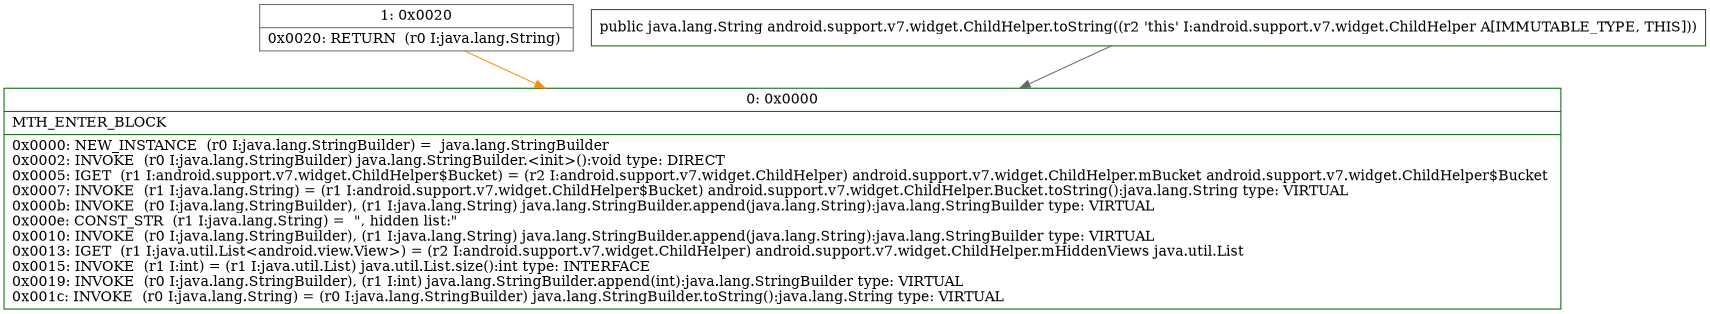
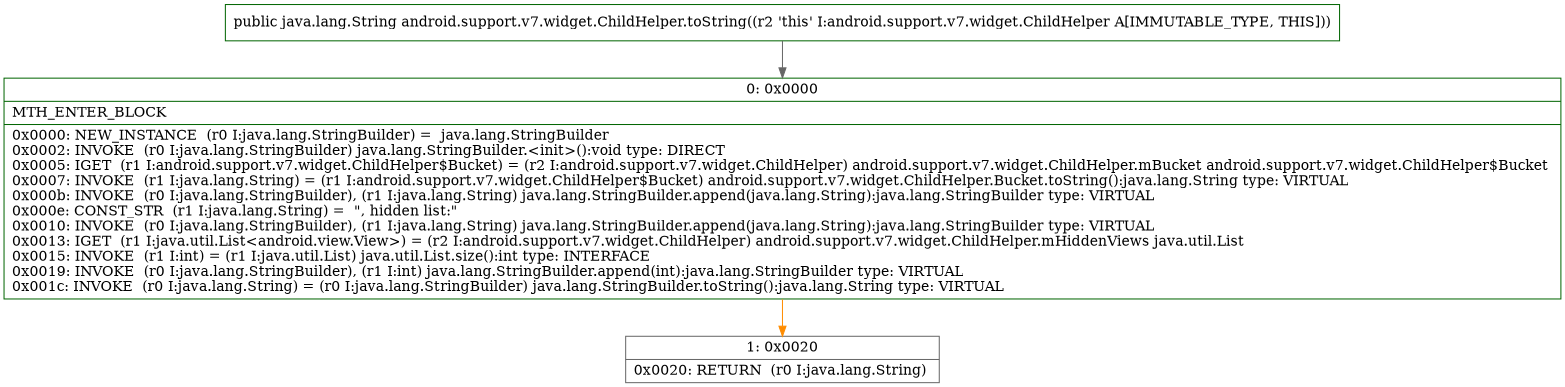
(500, 67) -> (782, 313)
